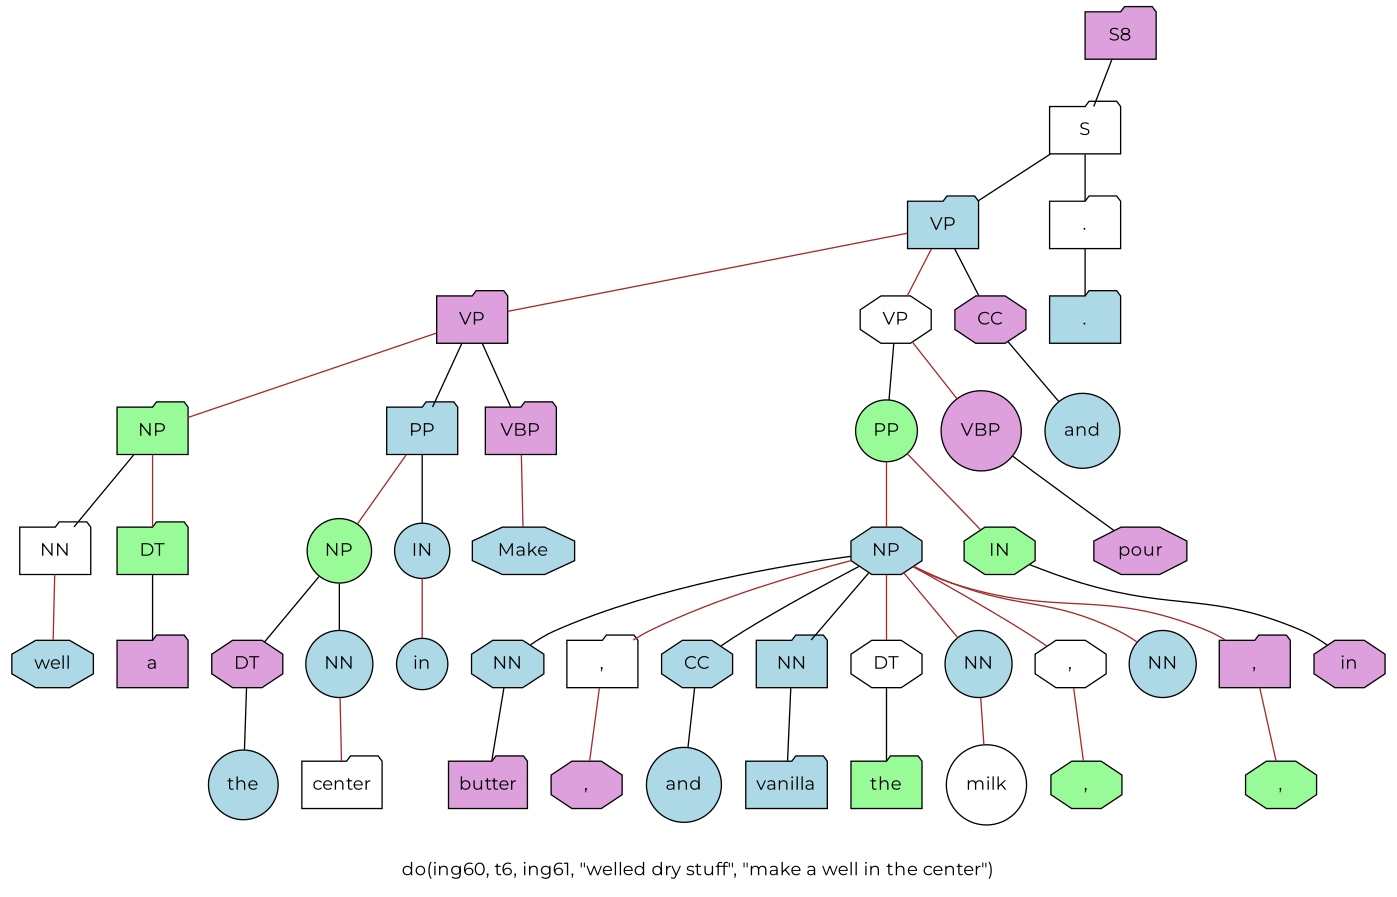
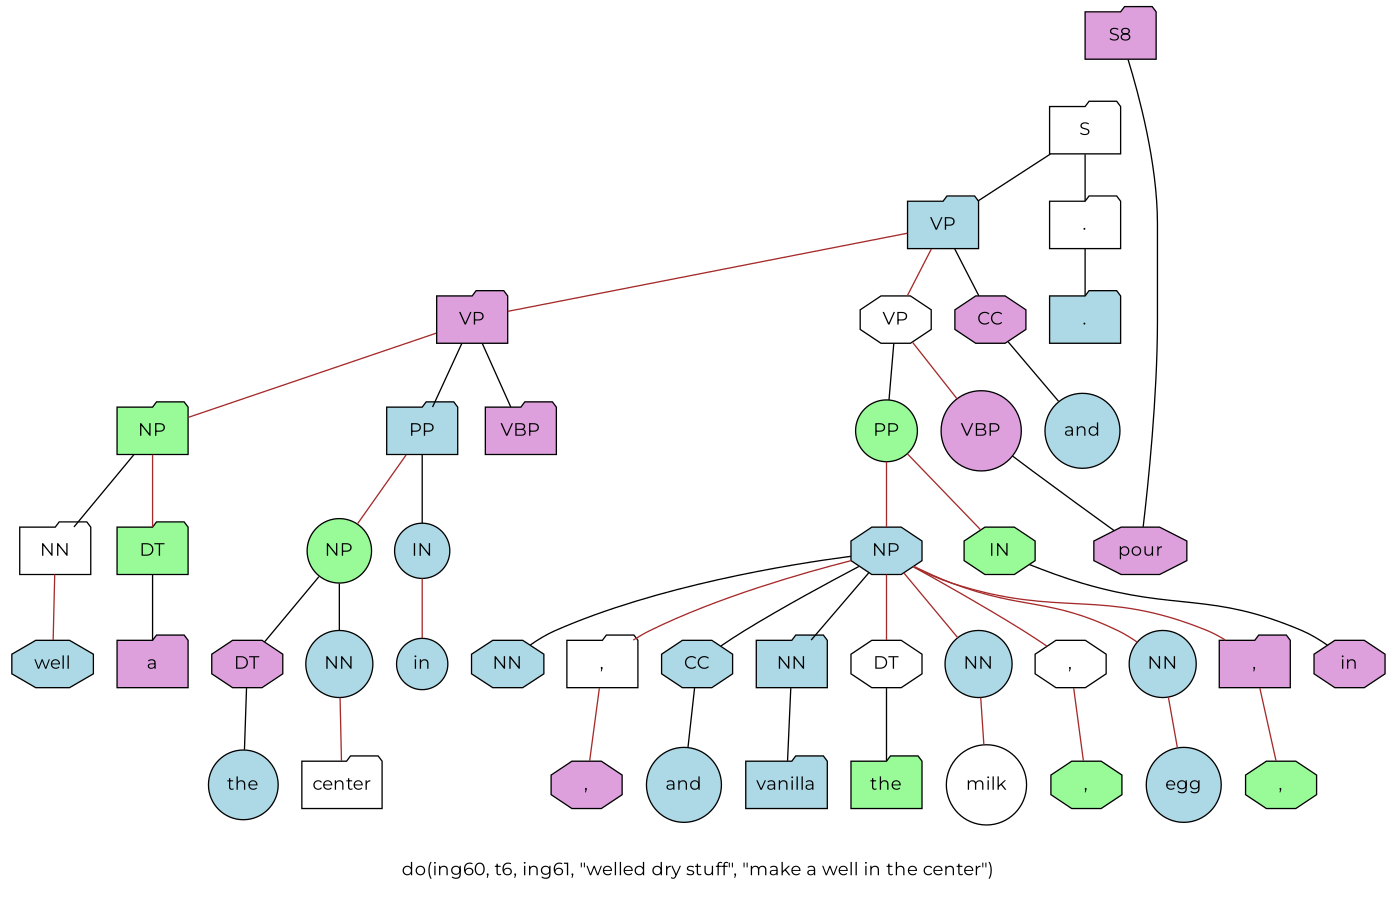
(1103, 83) -> (1157, 292)
(523, 551) -> none
(488, 785) -> none
none -> (1184, 785)
